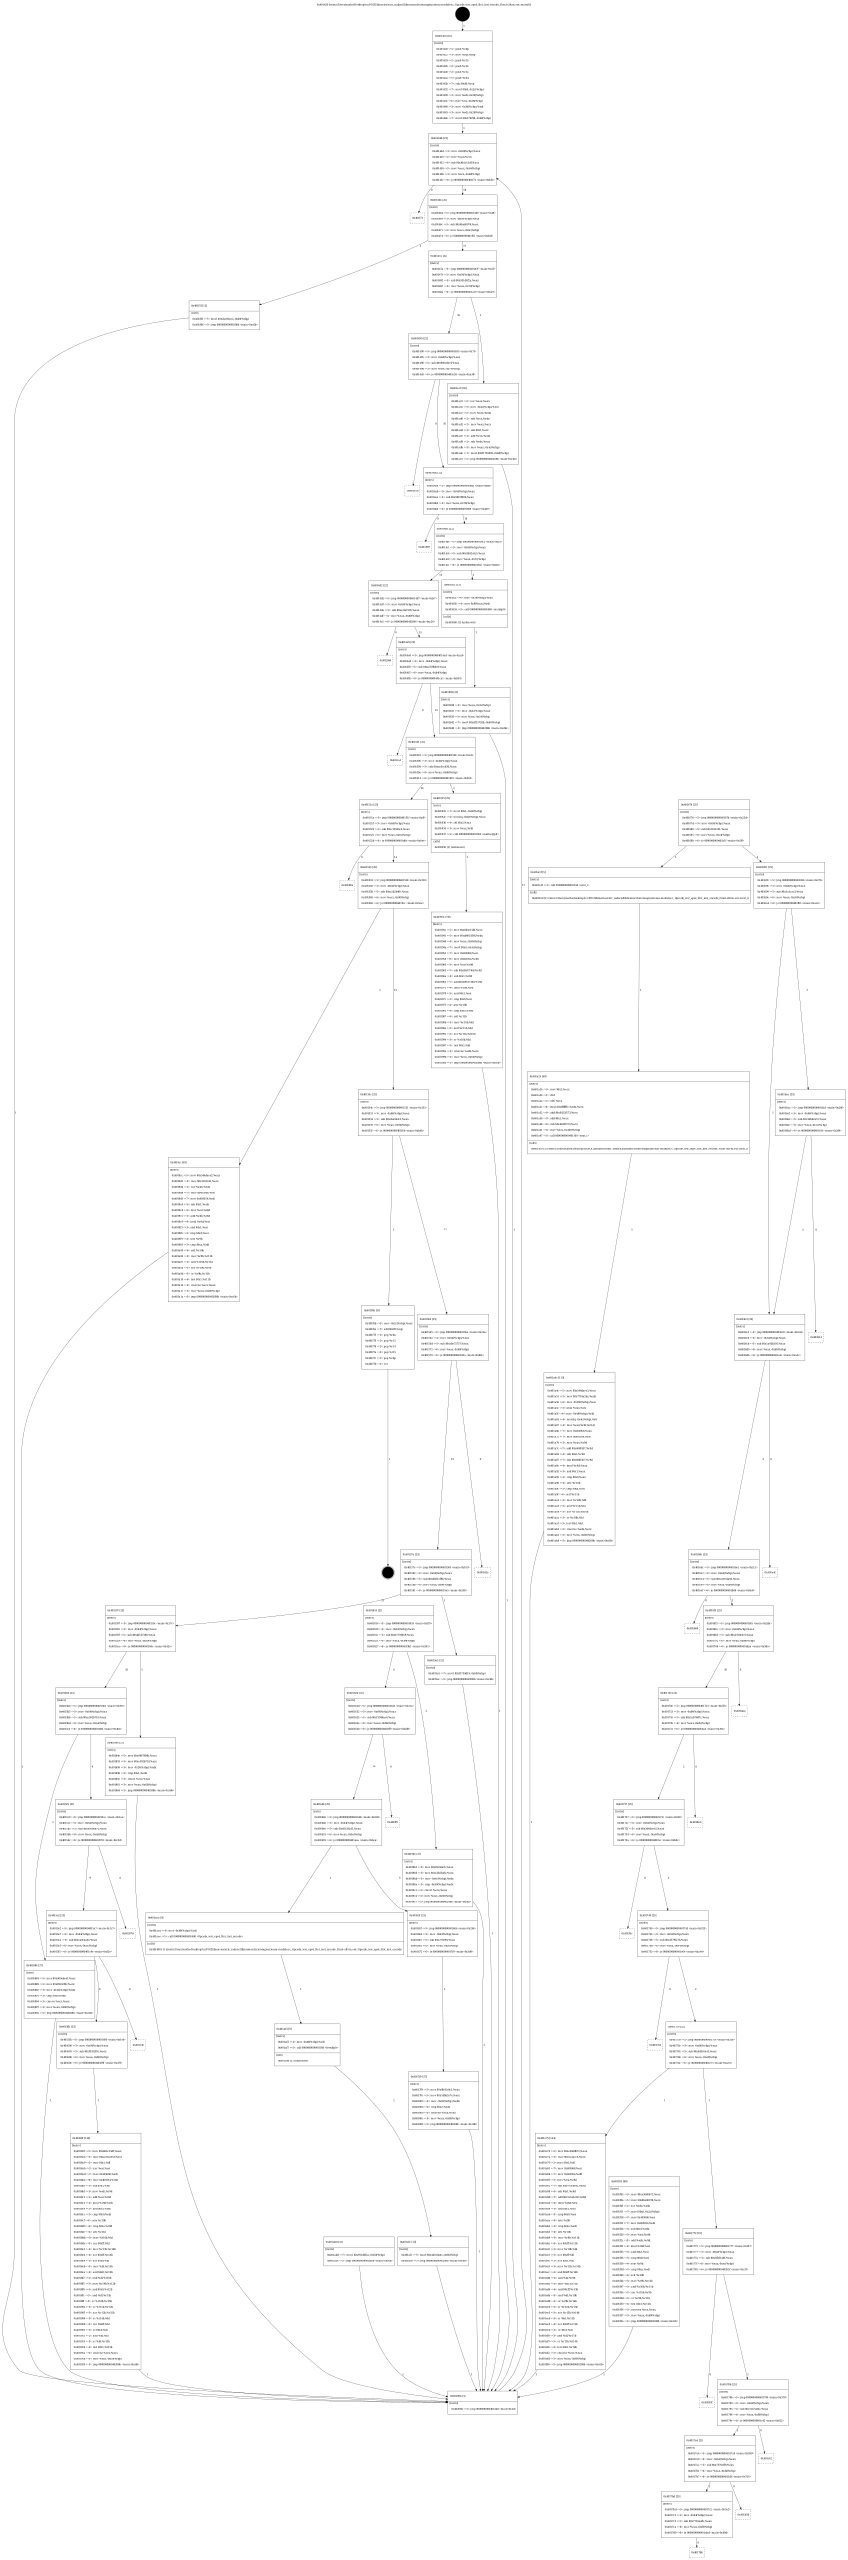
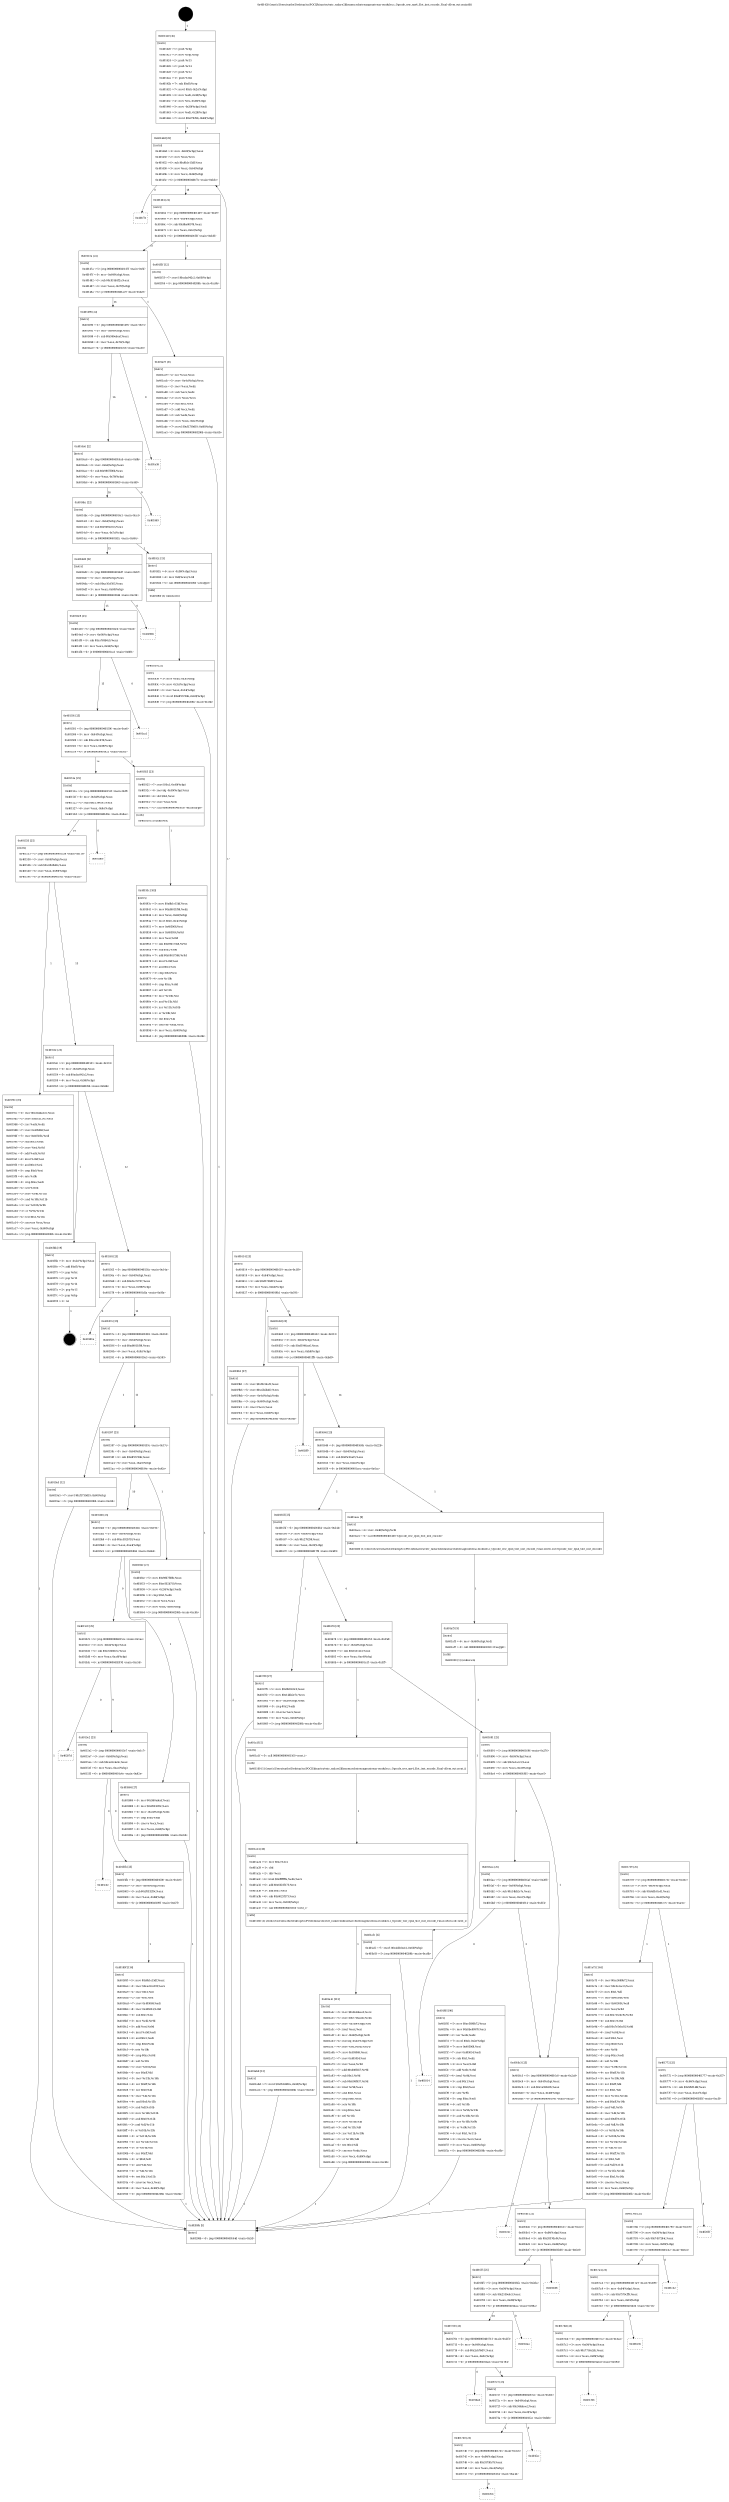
(14, 1503) -> none
none -> (331, 1588)
(687, 1988) -> none
